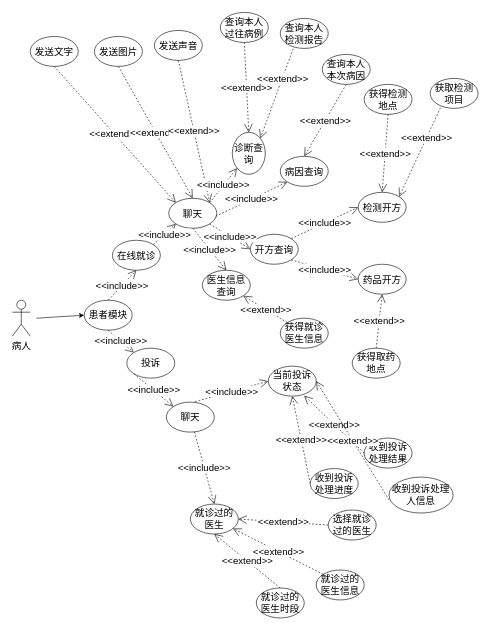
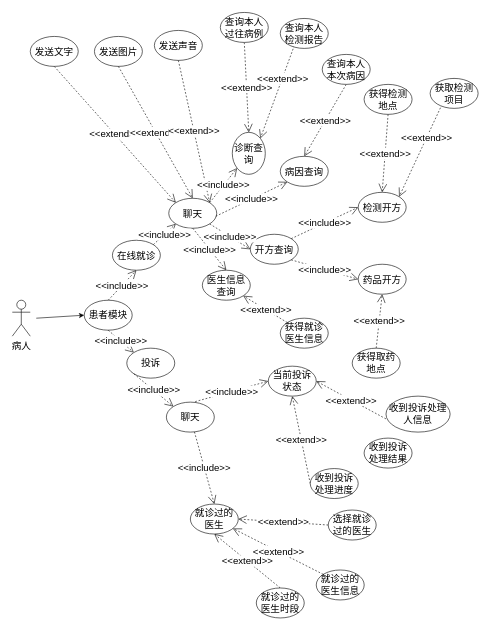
(340, 430) -> none
(421, 495) -> (418, 414)
